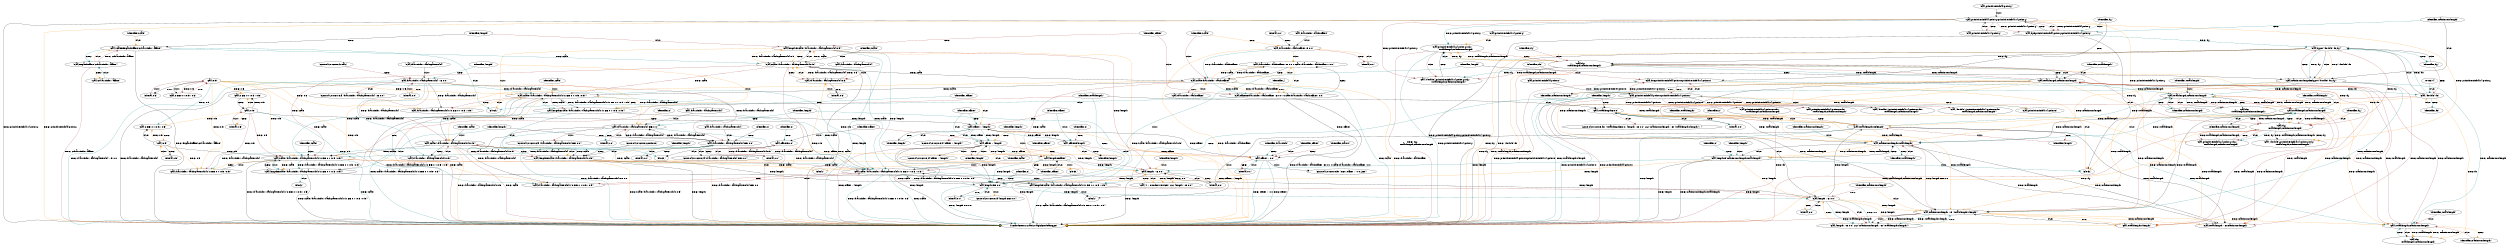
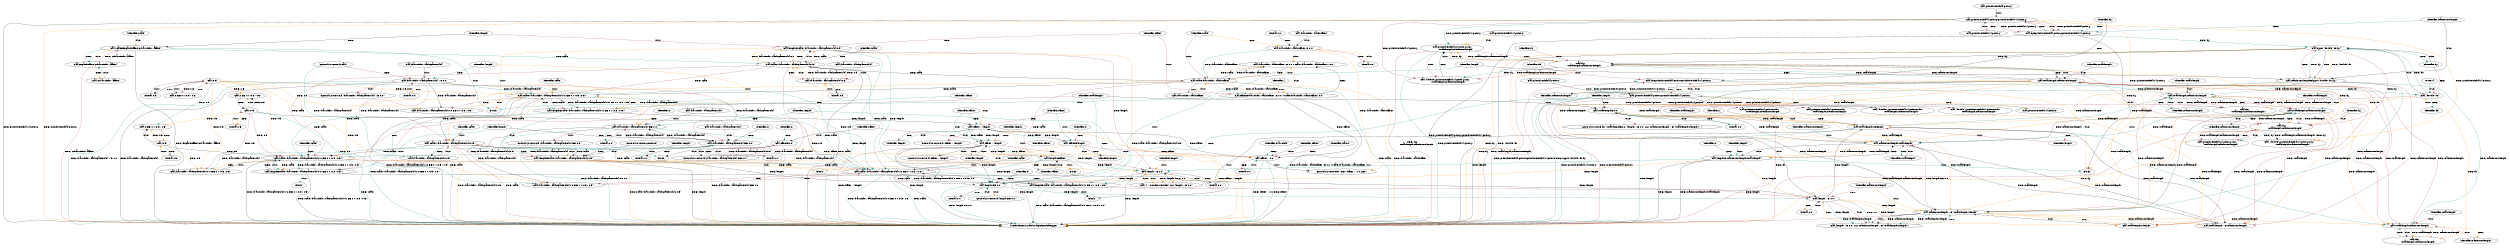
(357, 109) -> (348, 116)
(1571, 158) -> (1571, 158)
(1233, 174) -> (1359, 102)
